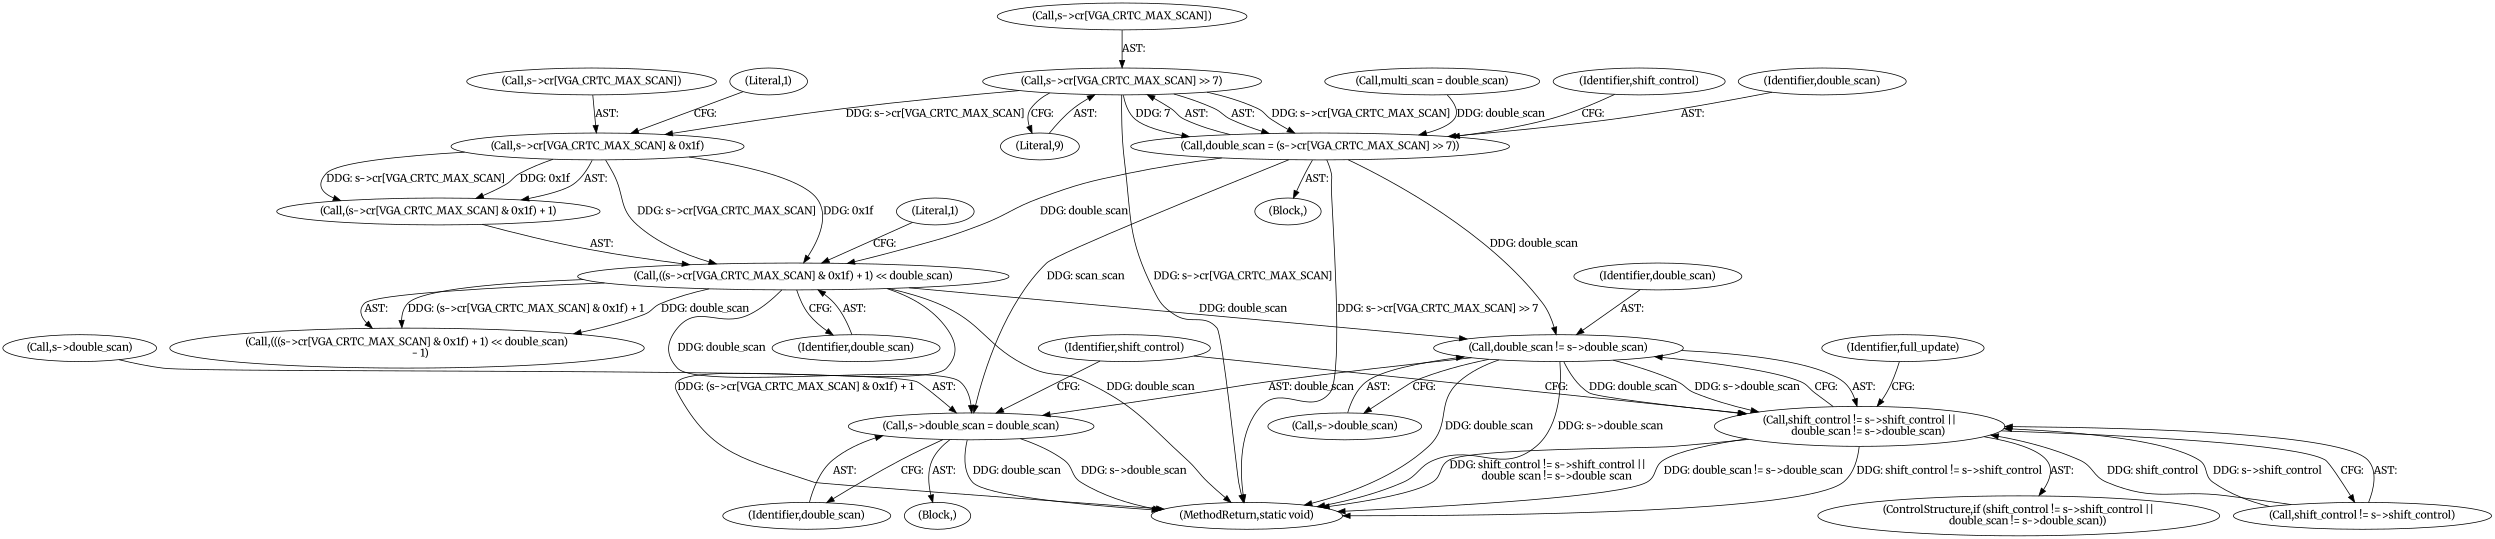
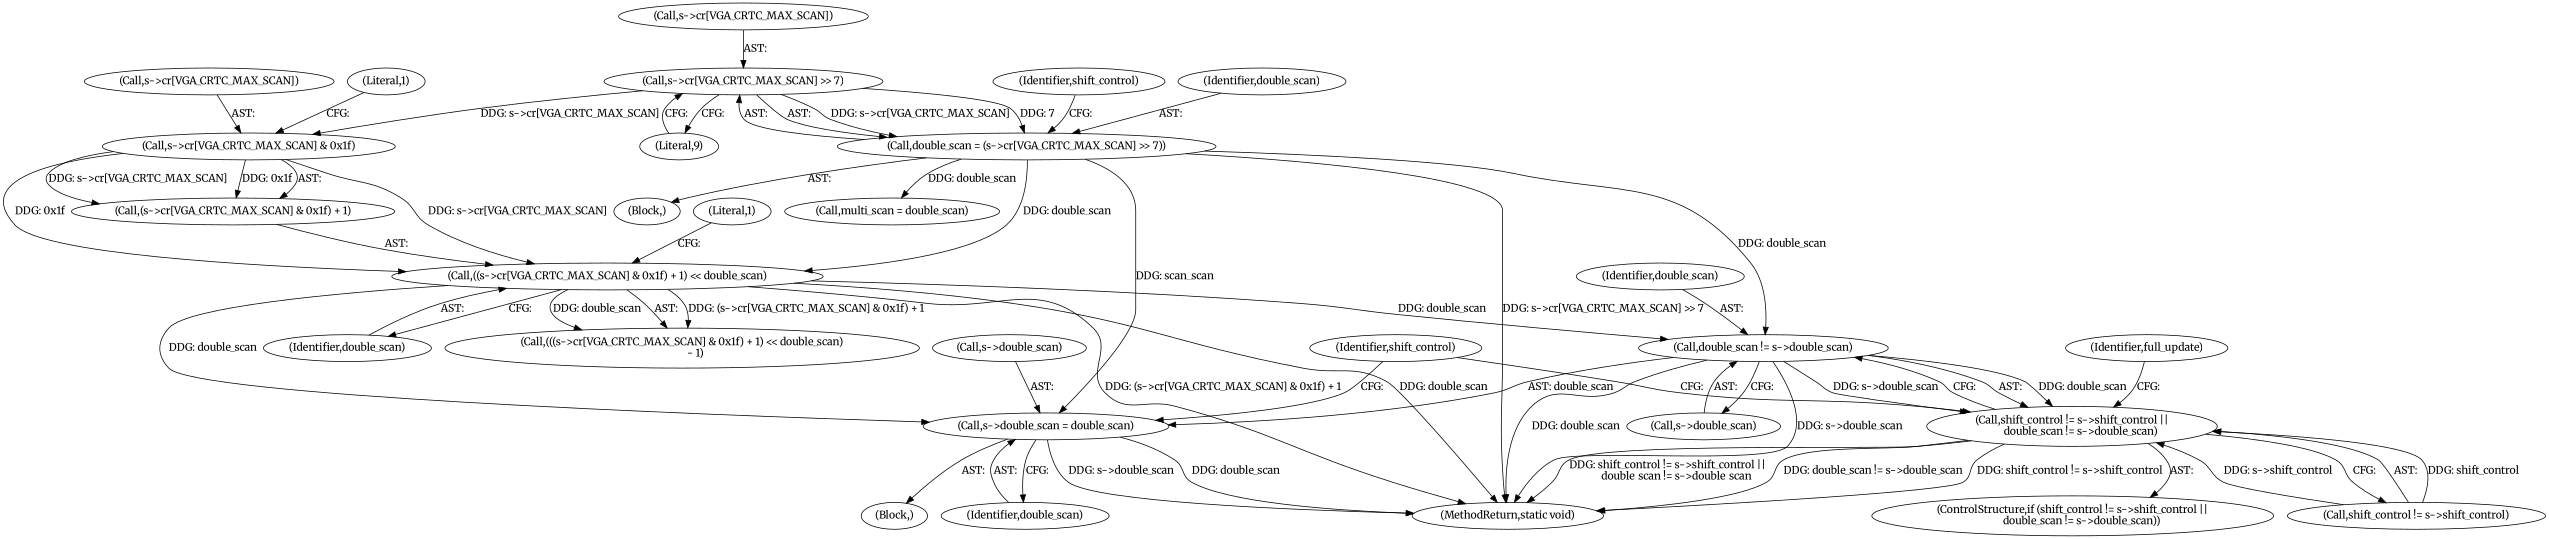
(1087, 114) -> (678, 114)
(1453, 121) -> (931, 172)
(1160, 301) -> none
